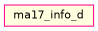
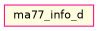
(49, 16) -> (49, 16)
